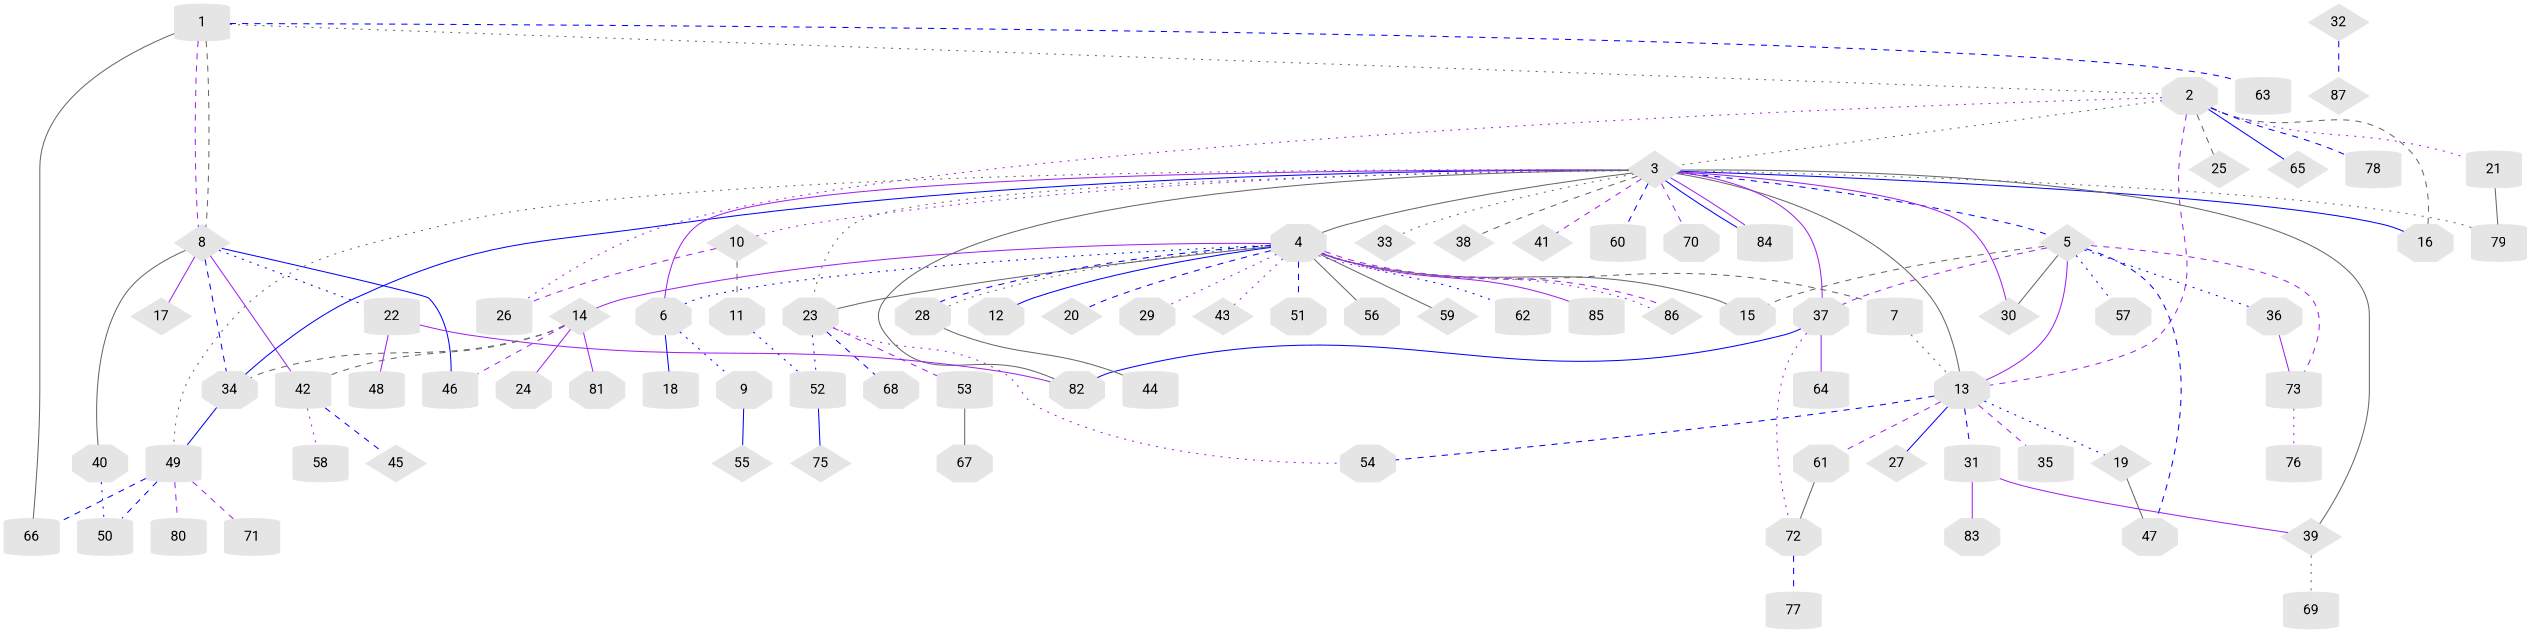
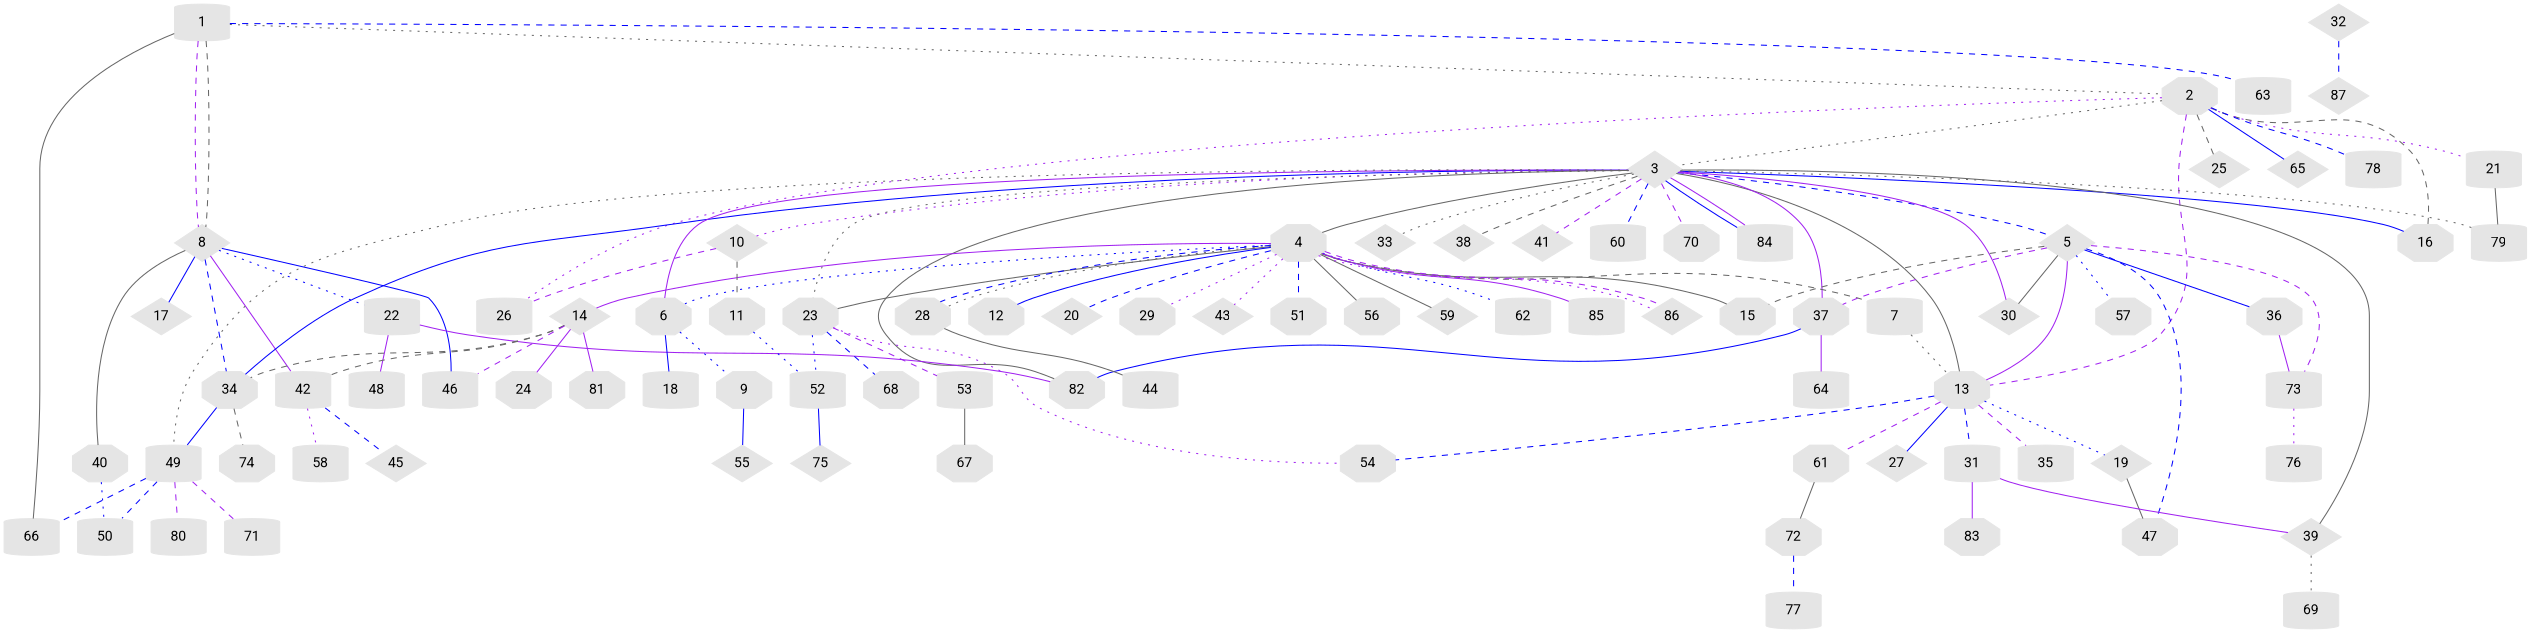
(2167, 278) -> (2167, 278)
(182, 280) -> (182, 280)
(1777, 428) -> none
none -> (247, 463)
